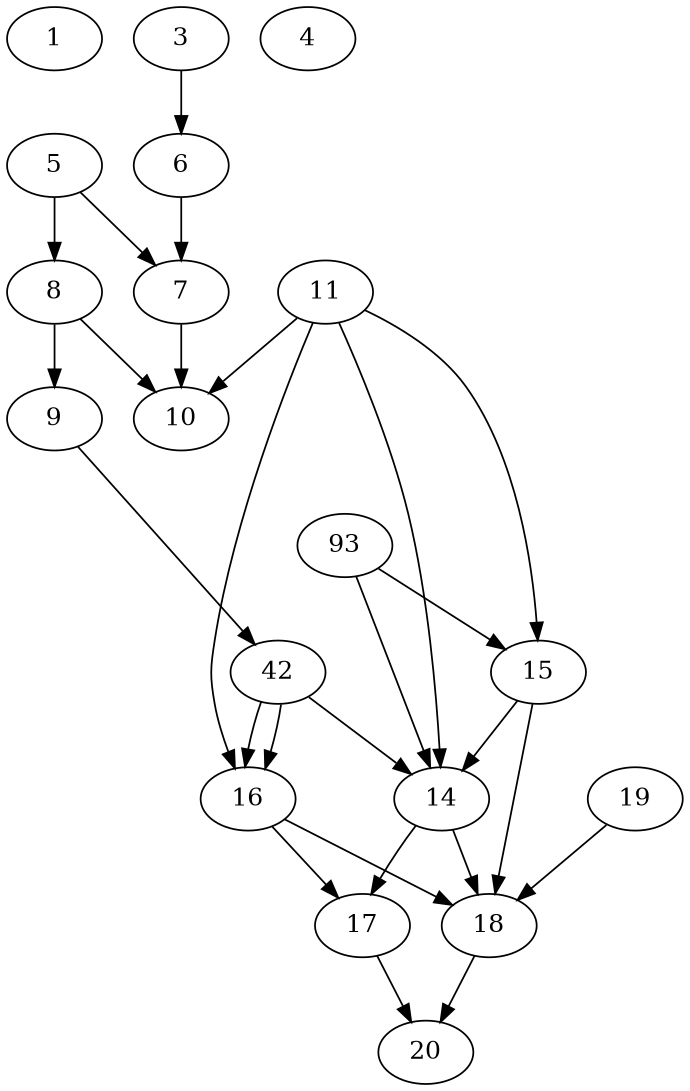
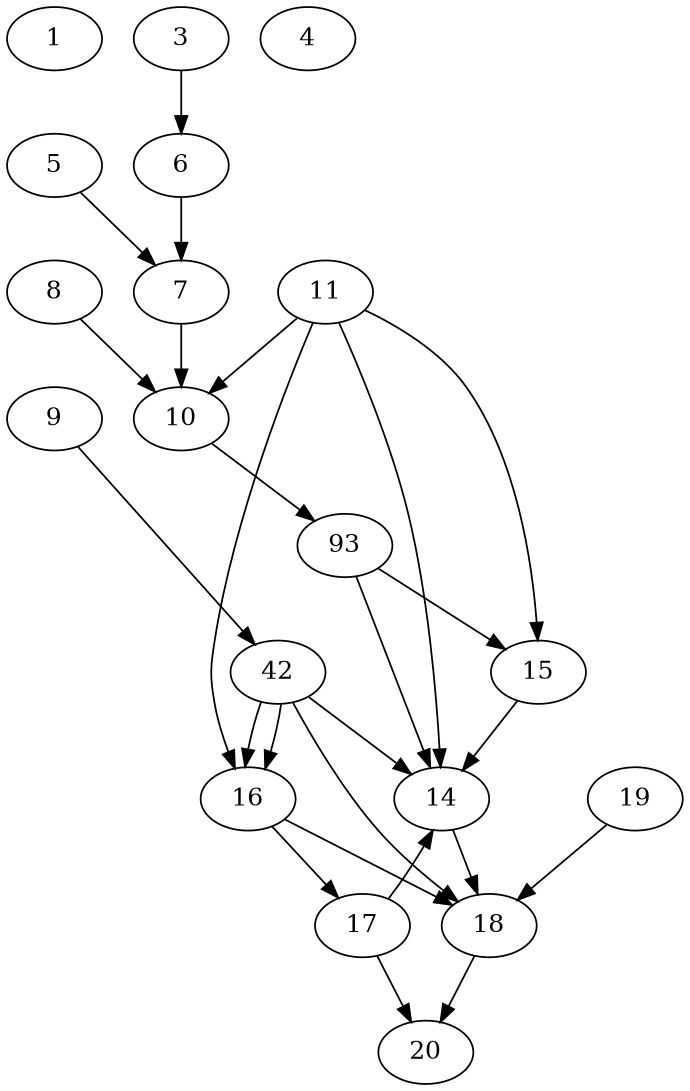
(55, 220) -> none
(55, 347) -> none
none -> (245, 468)
(516, 790) -> (358, 805)
(397, 852) -> (407, 873)
